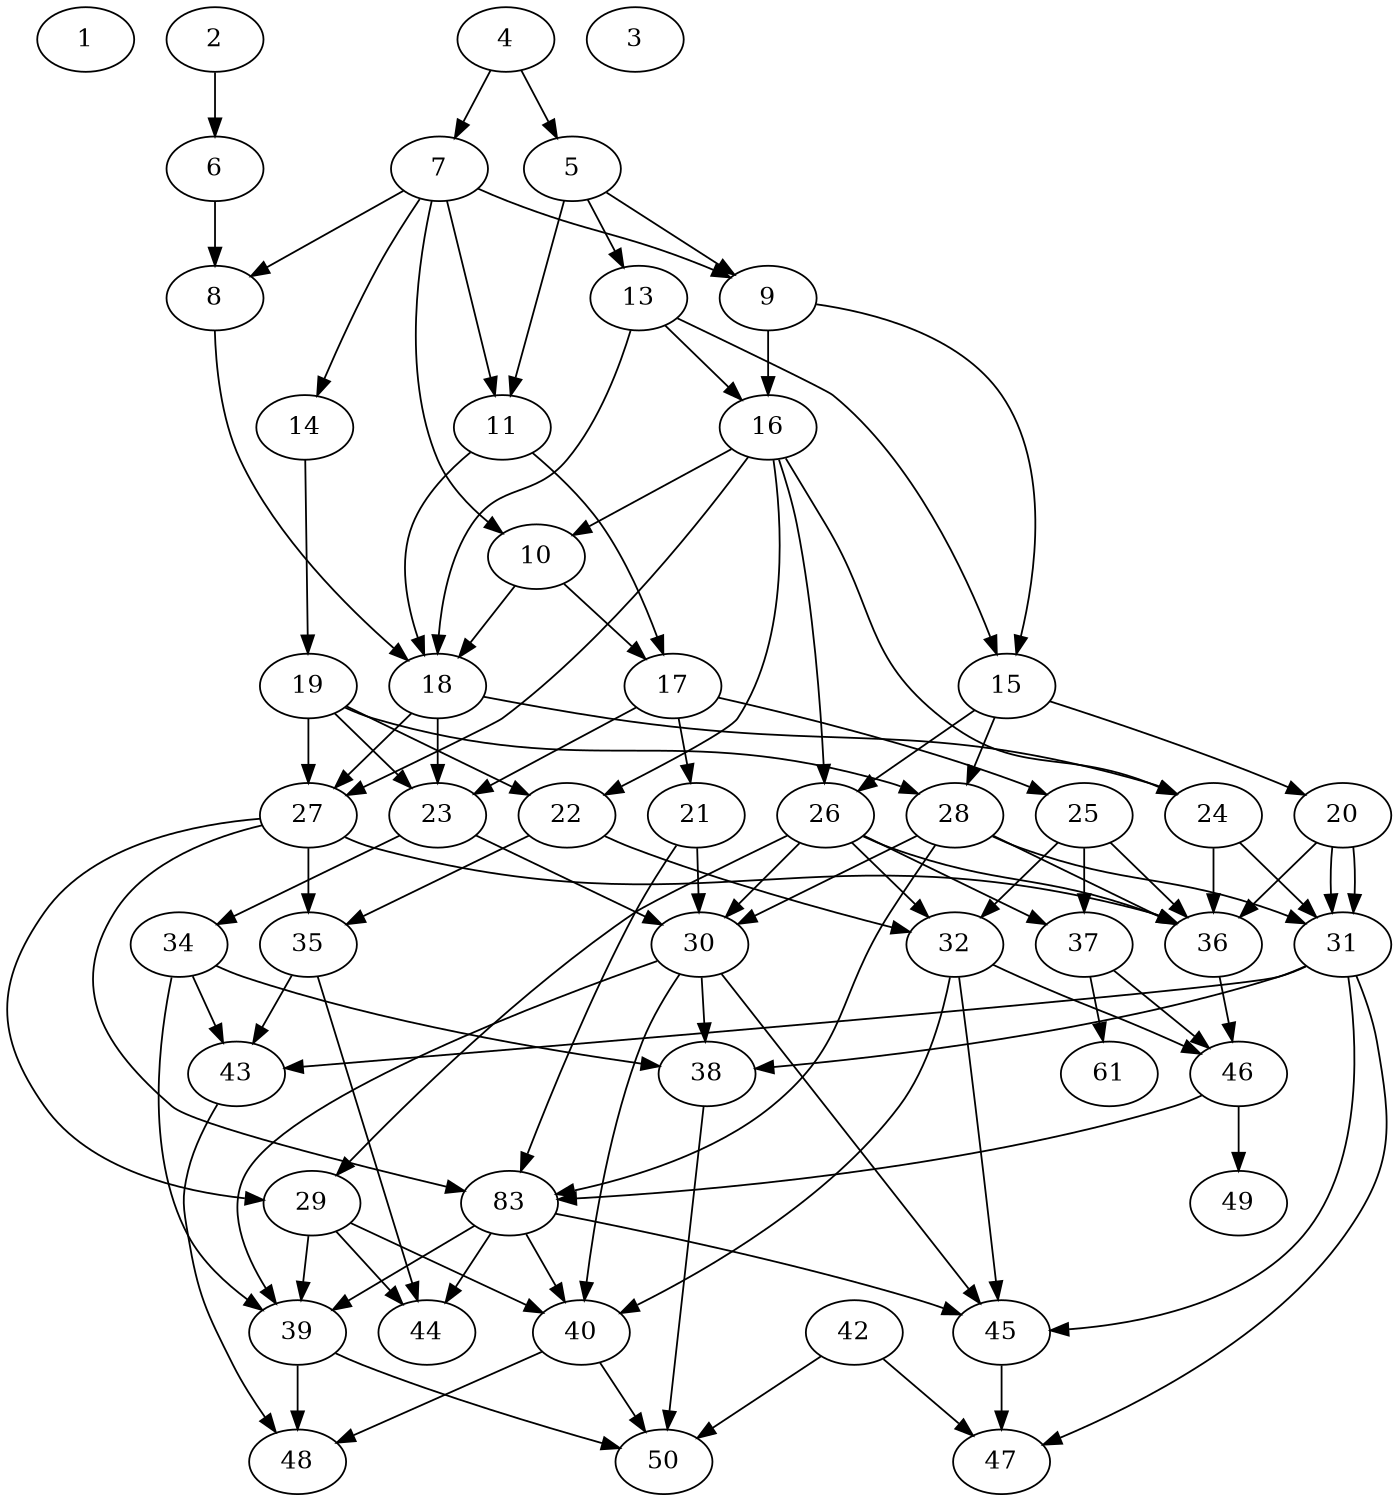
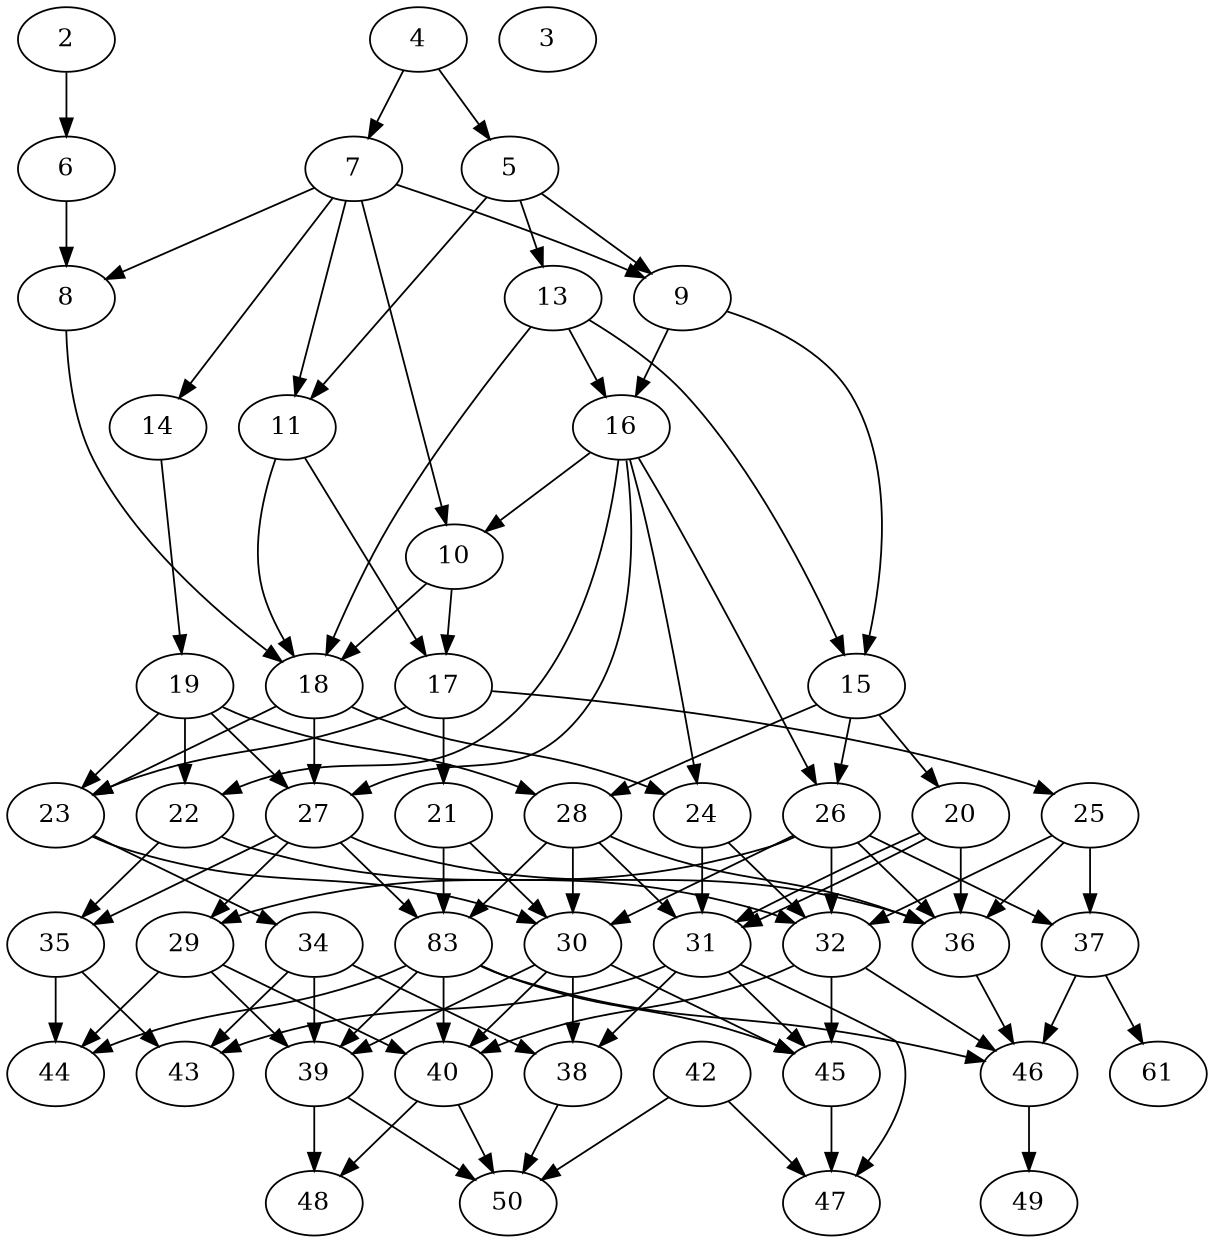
(86, 40) -> none
(1213, 871) -> (760, 873)
(892, 1166) -> (759, 1022)
(194, 1265) -> none
